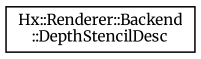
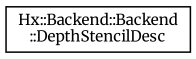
(100, 29) -> (98, 29)
